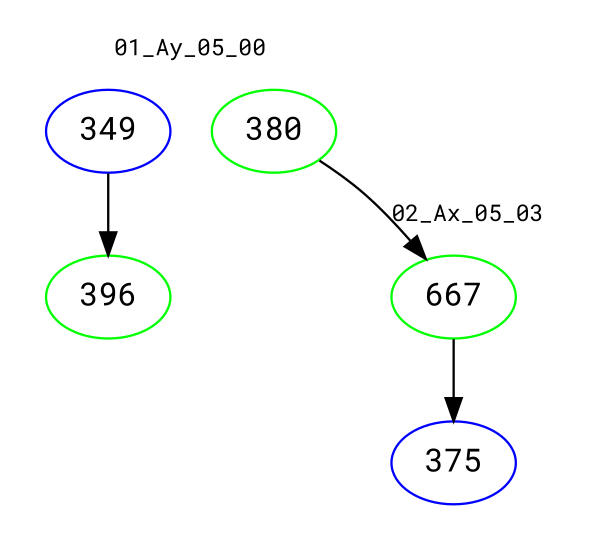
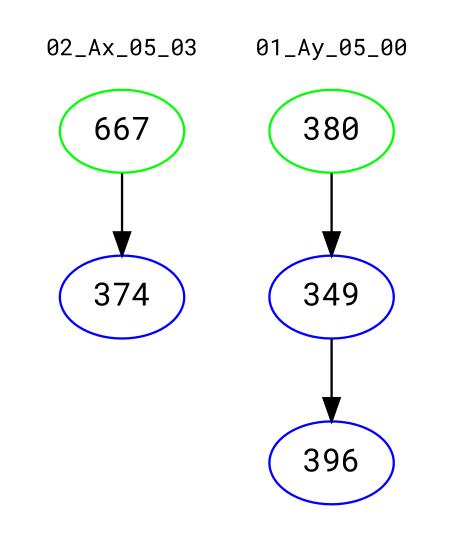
(388, 216) -> (332, 203)
(108, 297) -> (332, 463)
(454, 463) -> (122, 297)
